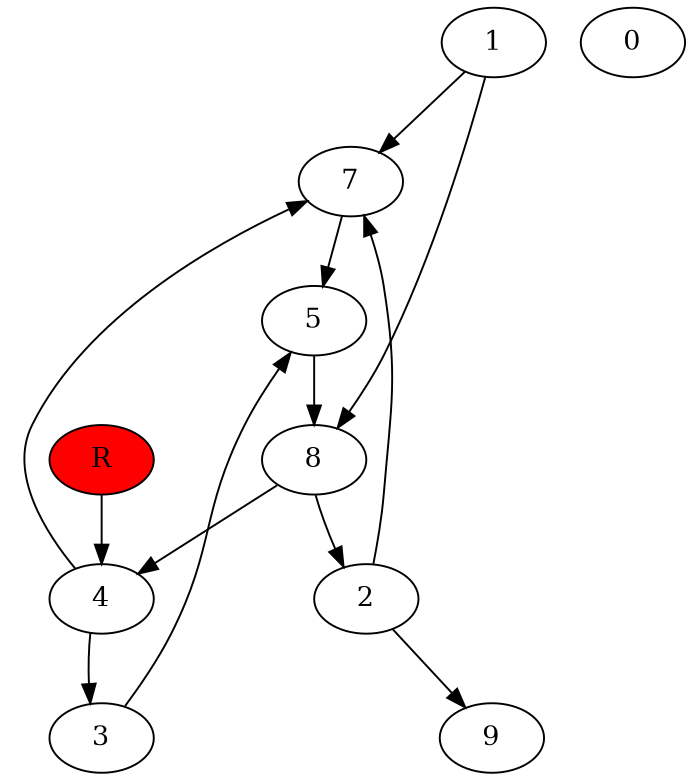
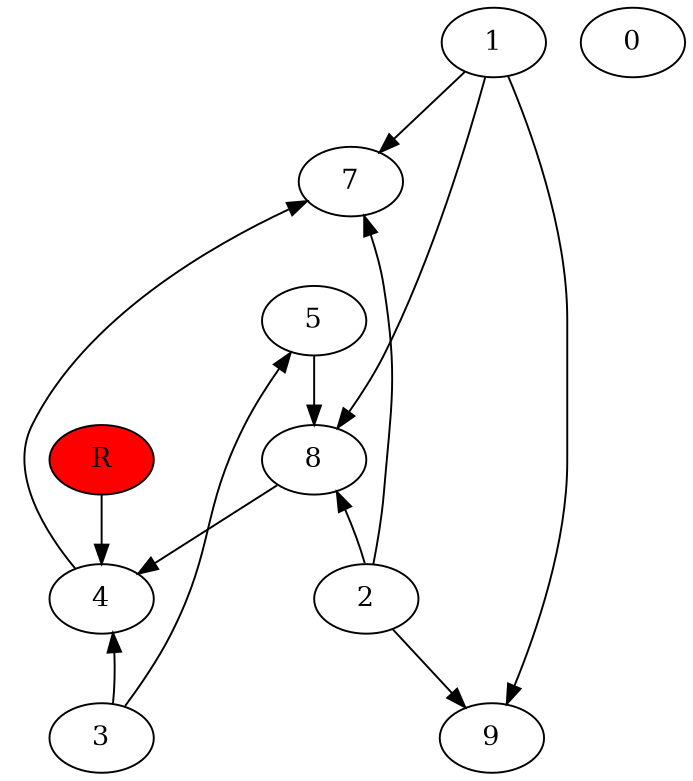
(335, 242) -> none
none -> (567, 381)
(325, 522) -> (356, 536)
(89, 658) -> (115, 678)
